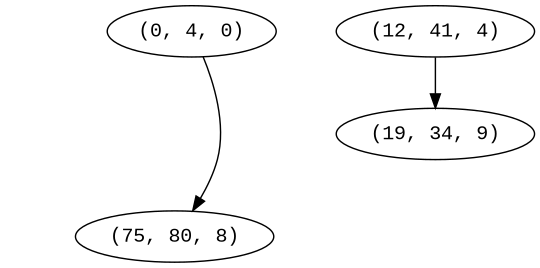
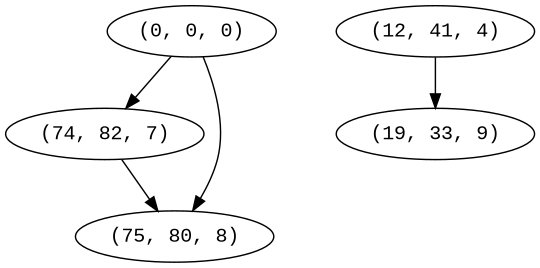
(192, 31) -> (192, 31)
none -> (105, 134)
(435, 134) -> (435, 134)
